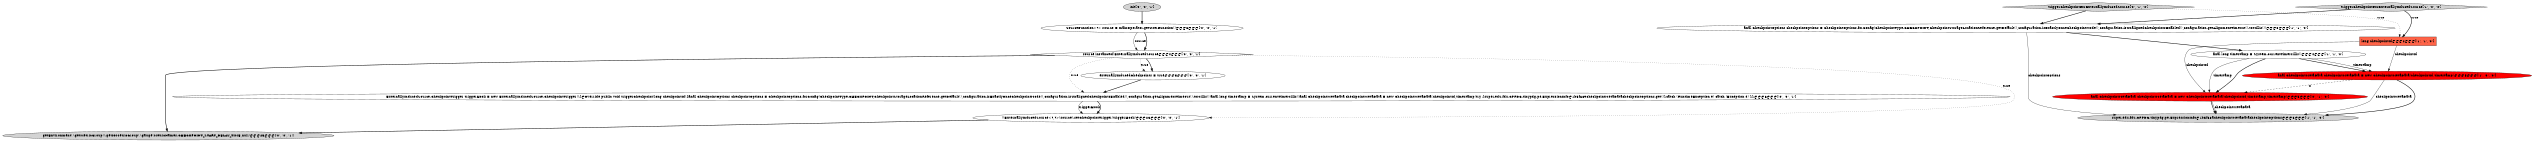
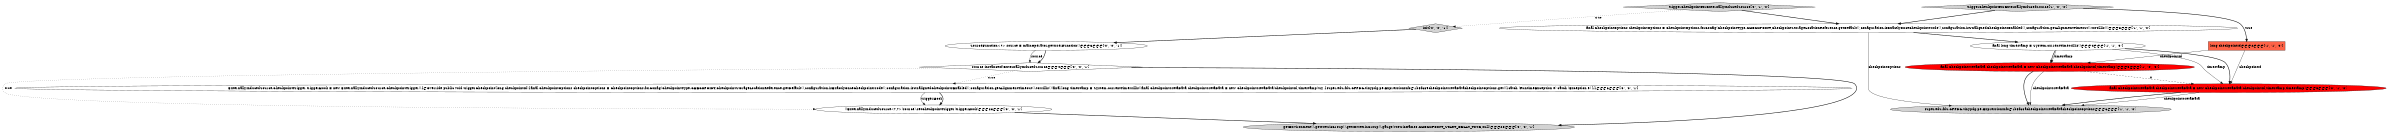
(1142, 7) -> (1436, 28)
(2273, 12) -> (1570, 18)
(1153, 76) -> none
